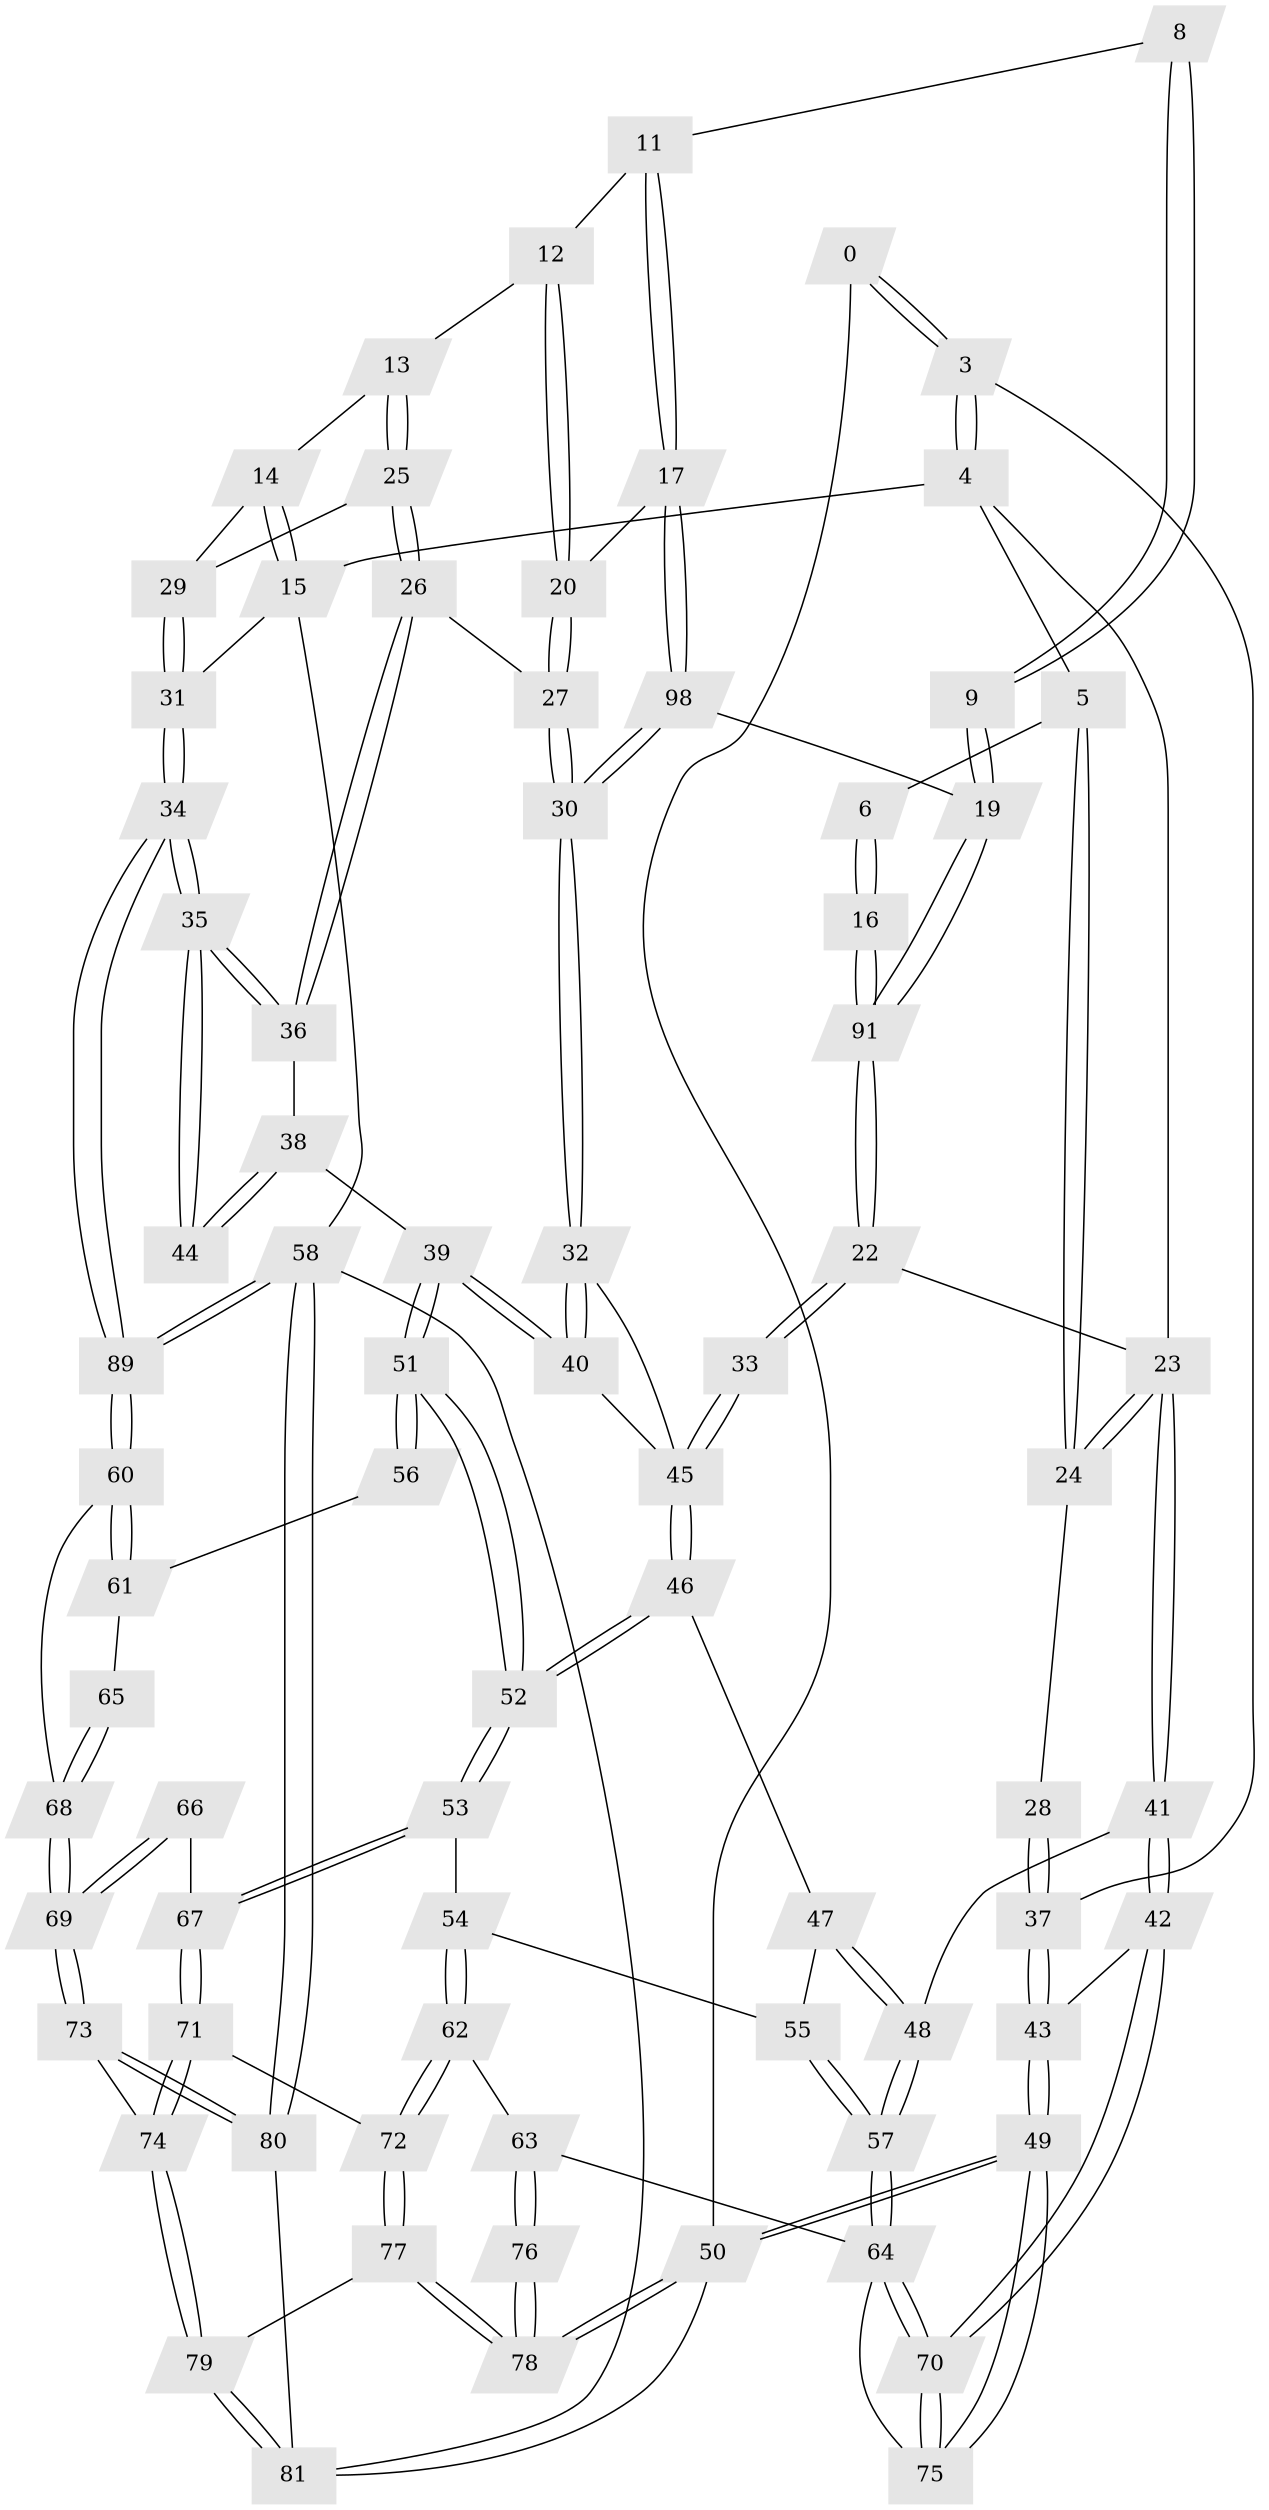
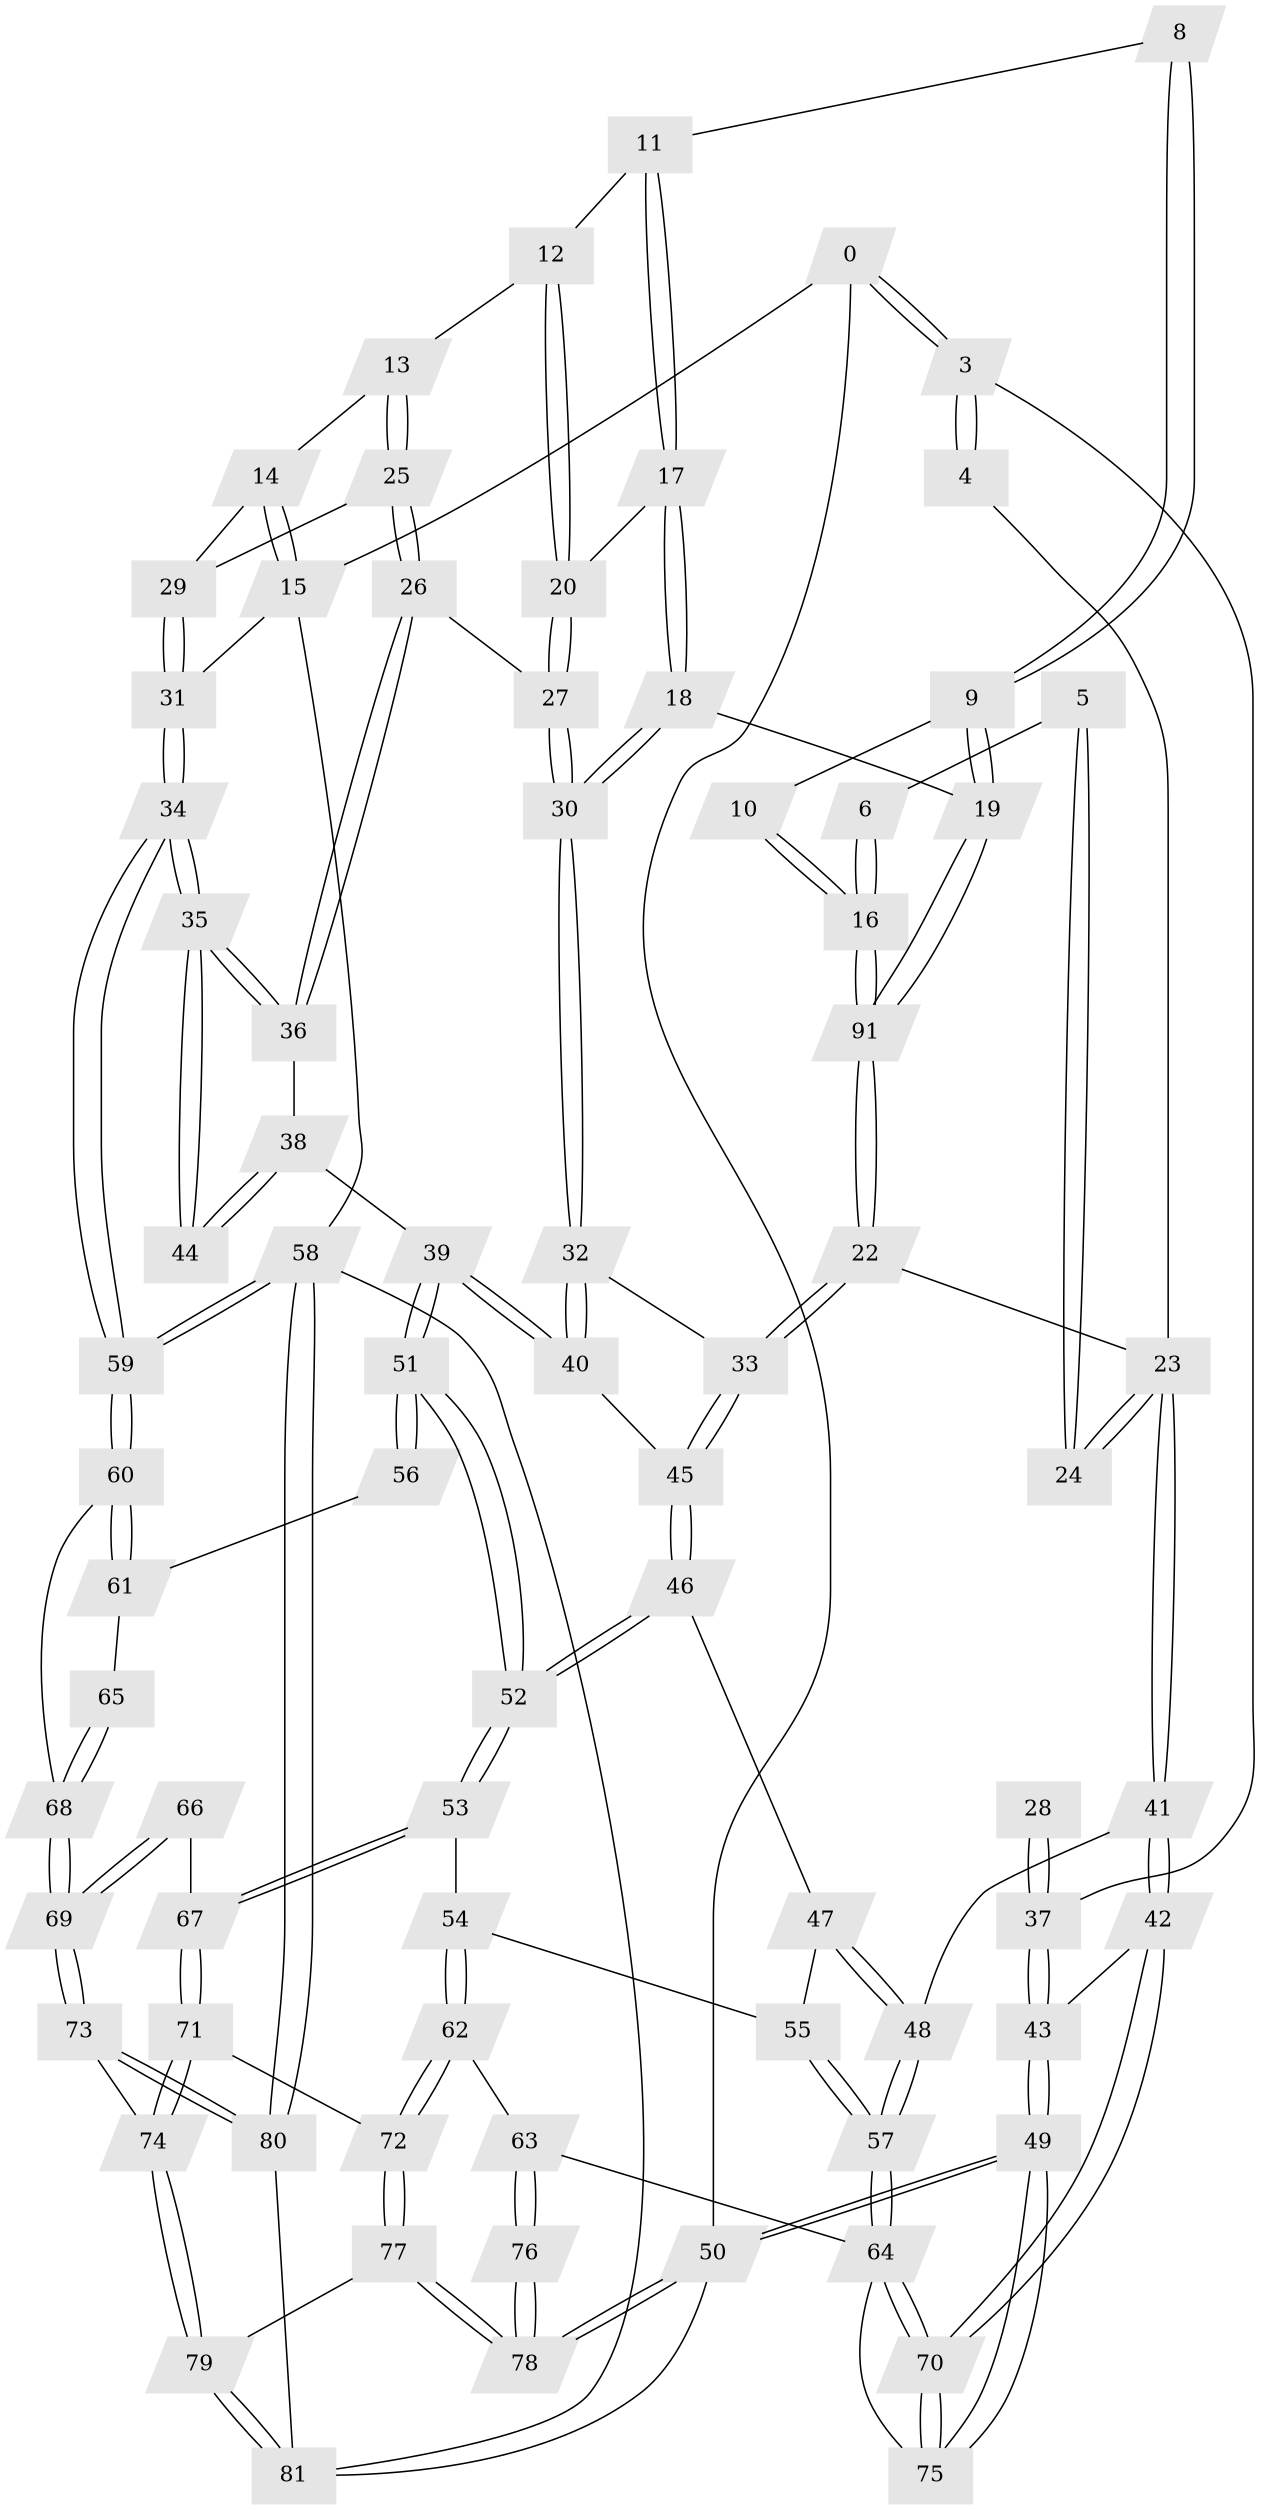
(648, 519) -> (584, 434)
(1025, 589) -> none
(679, 700) -> (679, 700)
none -> (744, 811)
(643, 1362) -> (657, 1308)
(121, 1366) -> (121, 1366)
(1054, 1643) -> none
